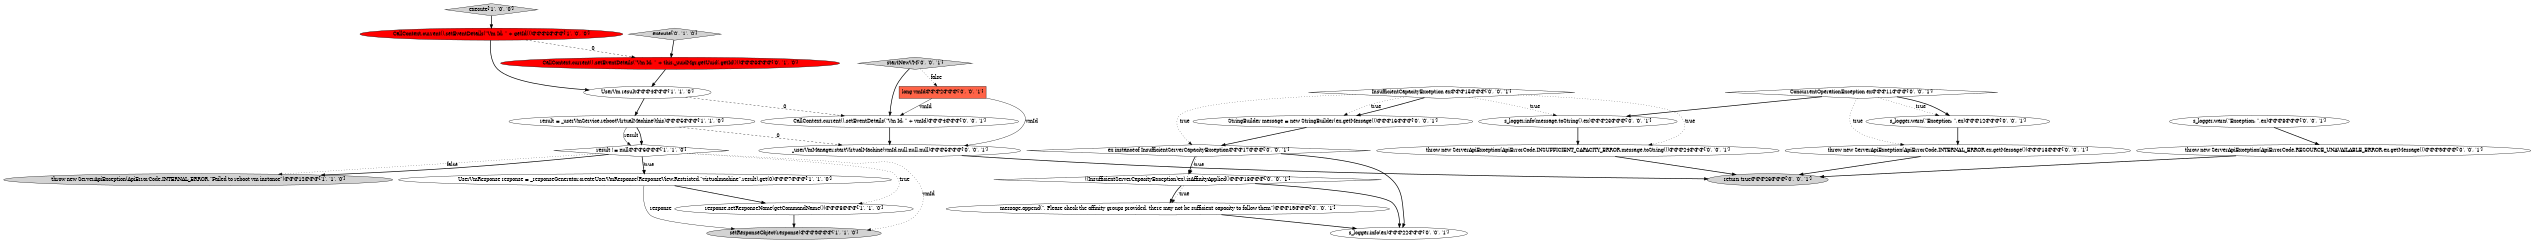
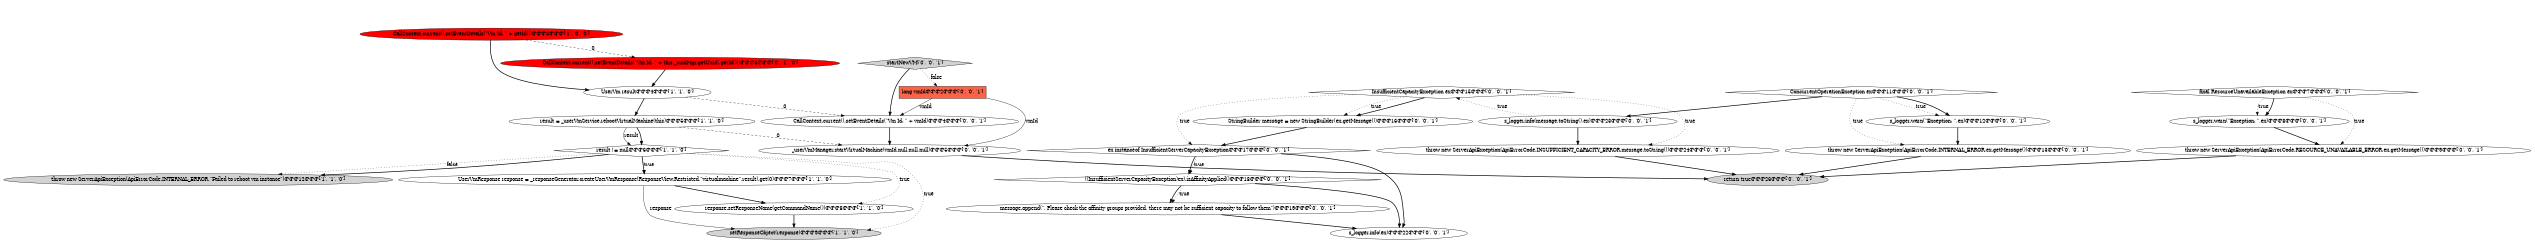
(491, 10) -> none
(675, 34) -> none
none -> (2275, 92)
(1512, 105) -> (1497, 109)
(929, 194) -> (929, 194)
